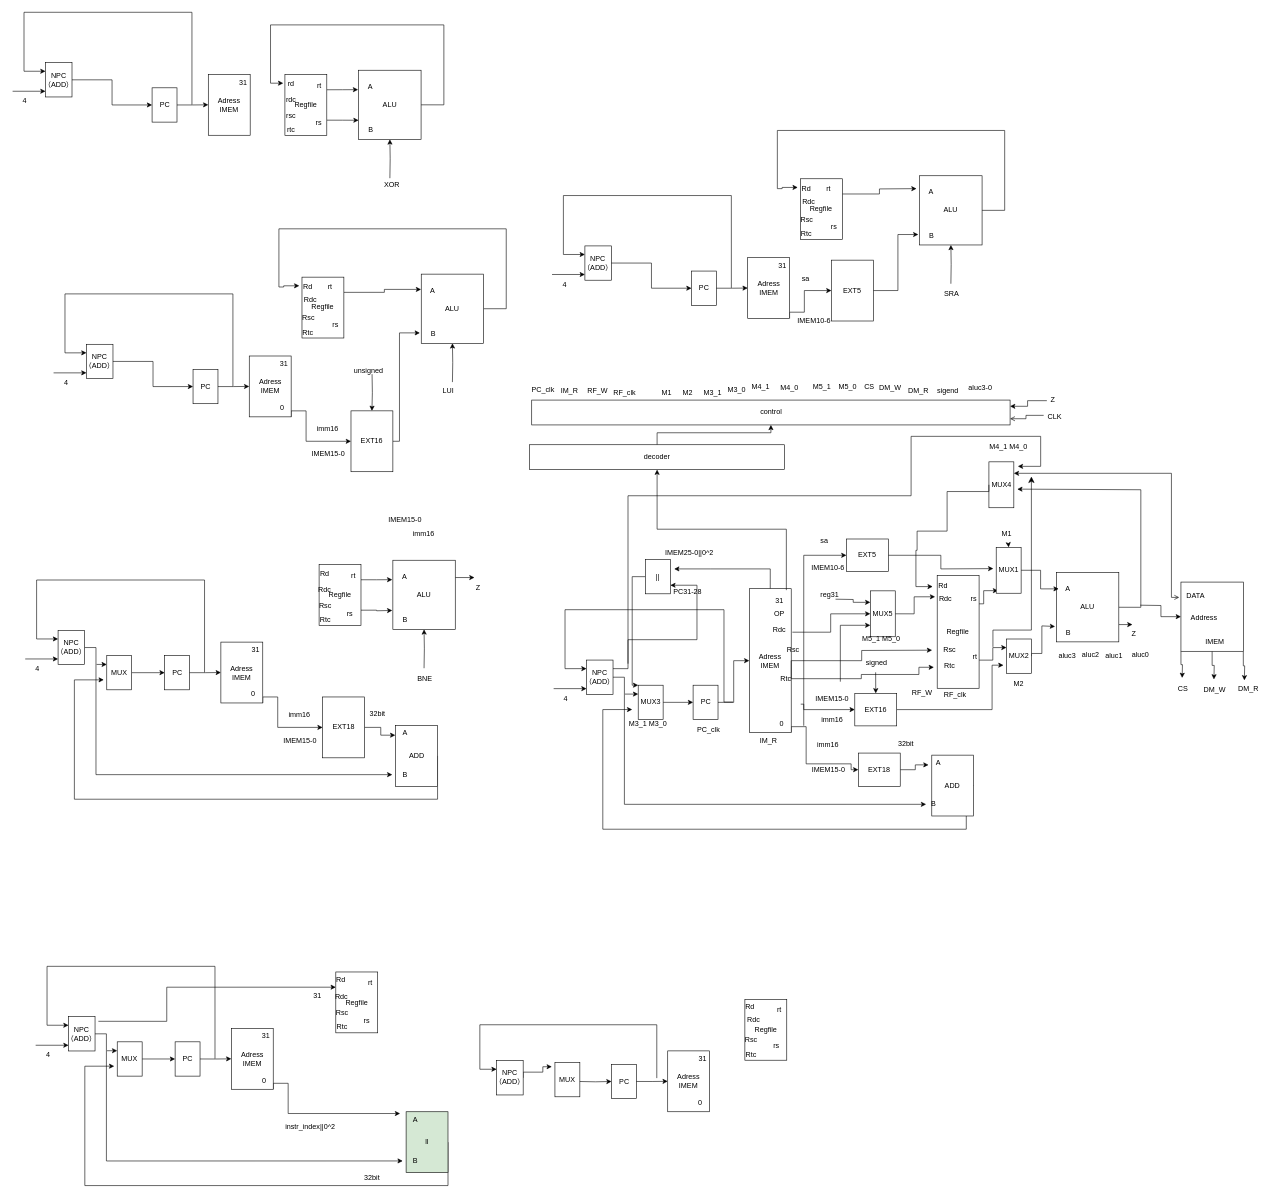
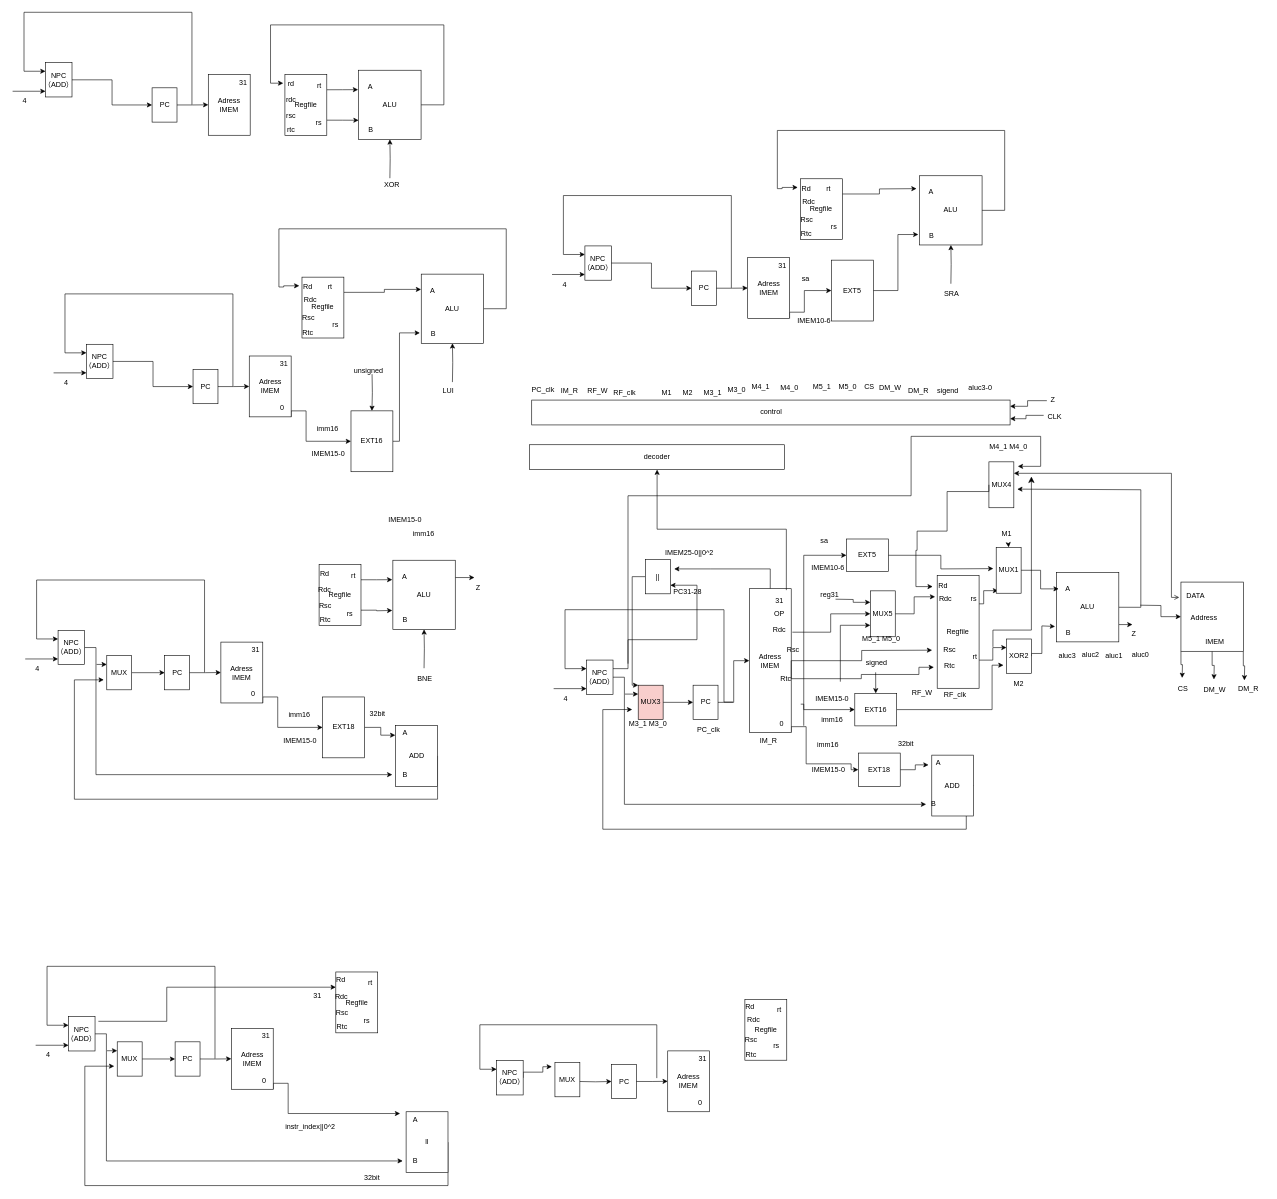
(1014, 419) -> (1015, 419)
(771, 433) -> none
(1019, 656) -> (1019, 656)
(651, 703) -> (651, 703)
(427, 1143) -> (427, 1143)
